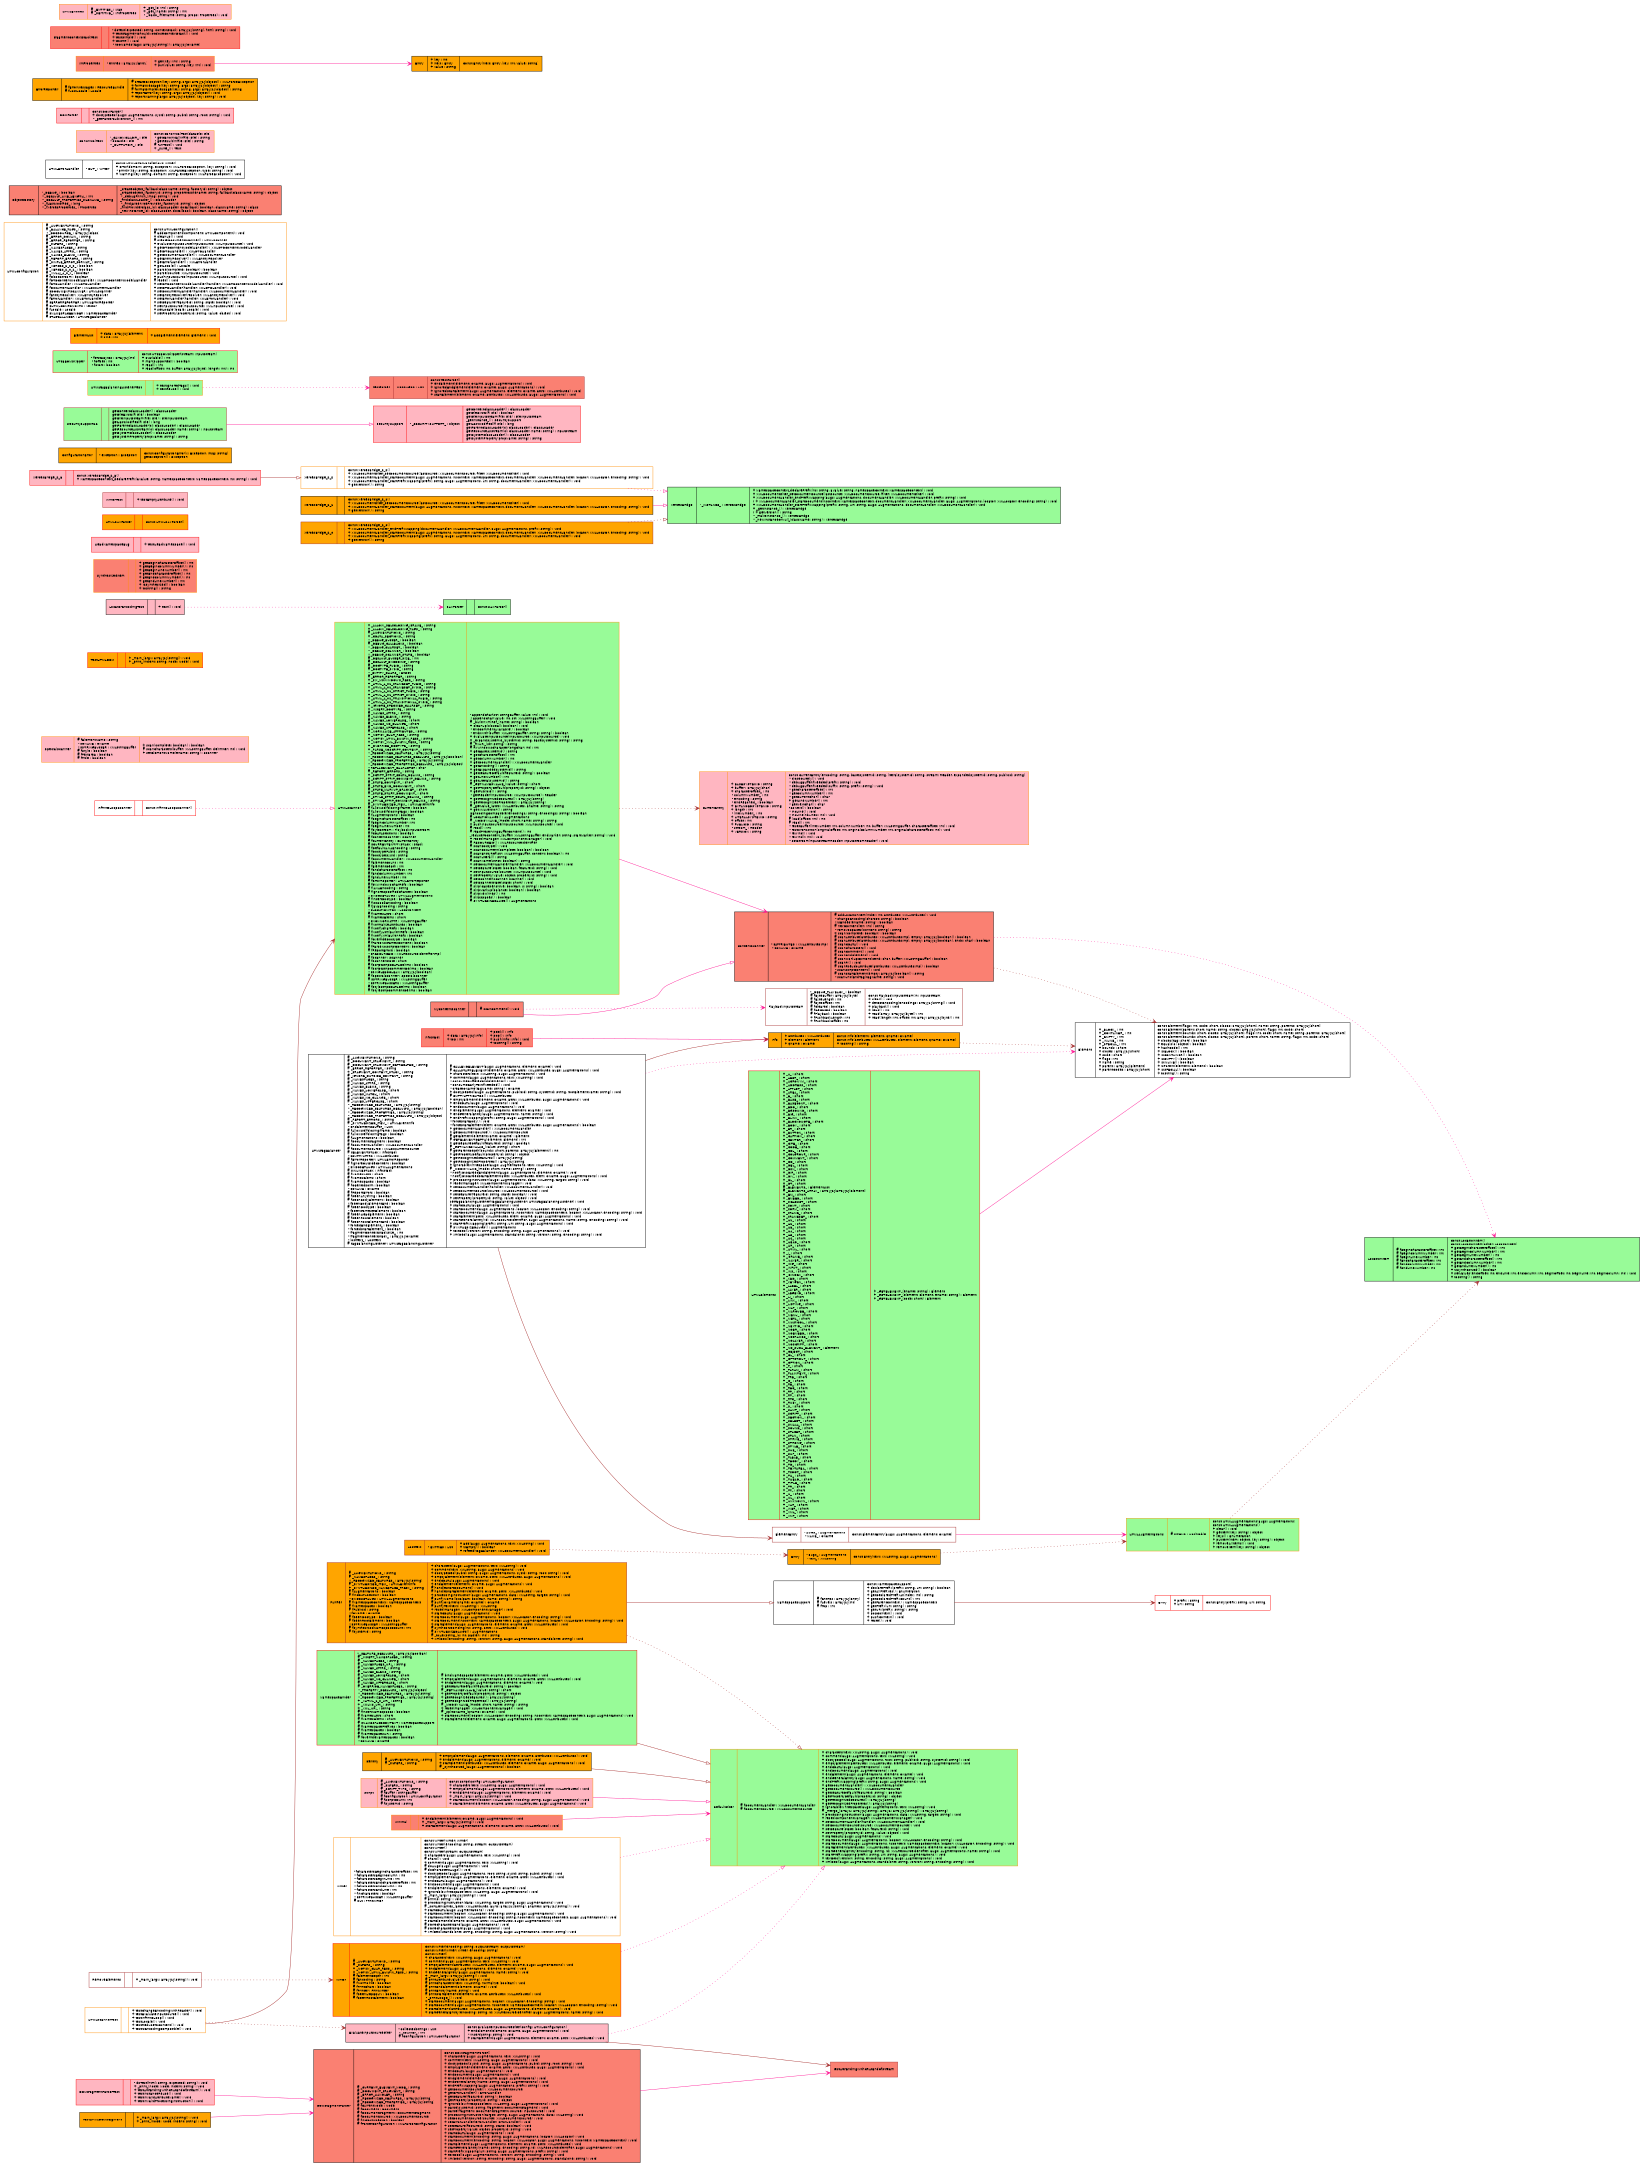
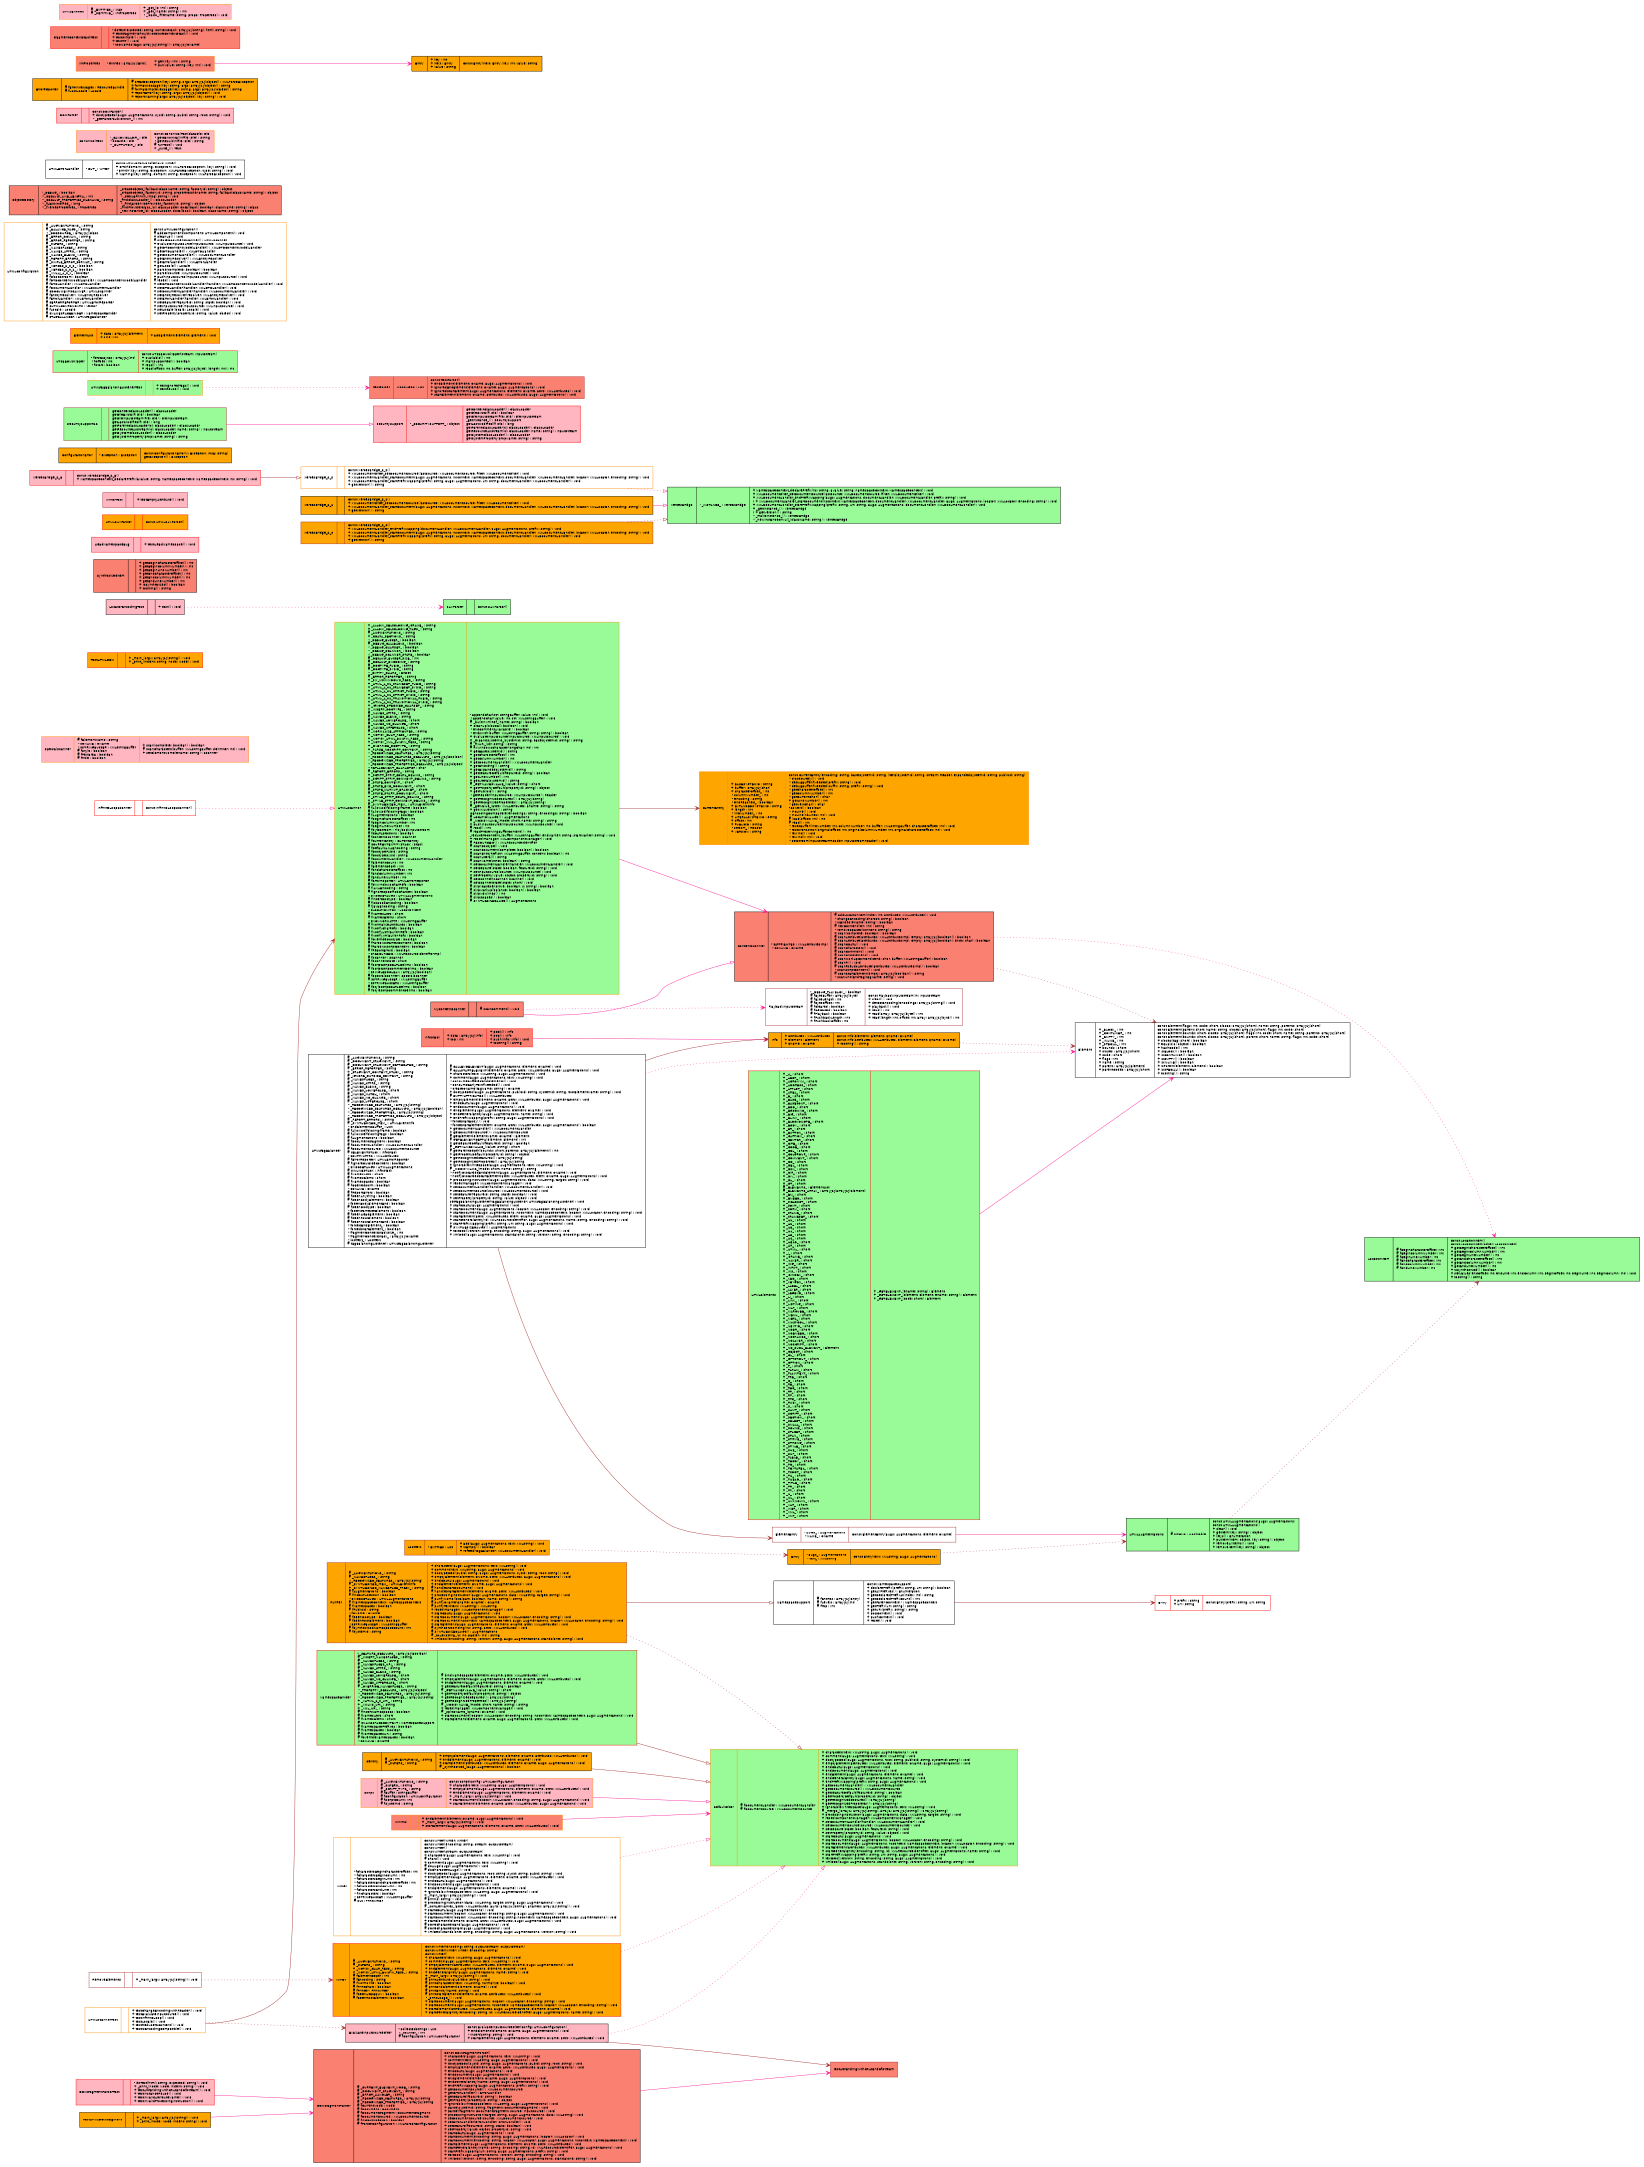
(145, 576) -> (145, 576)
(657, 808) -> (657, 808)
(864, 808) -> (864, 808)
(1213, 1535) -> (1213, 1535)
